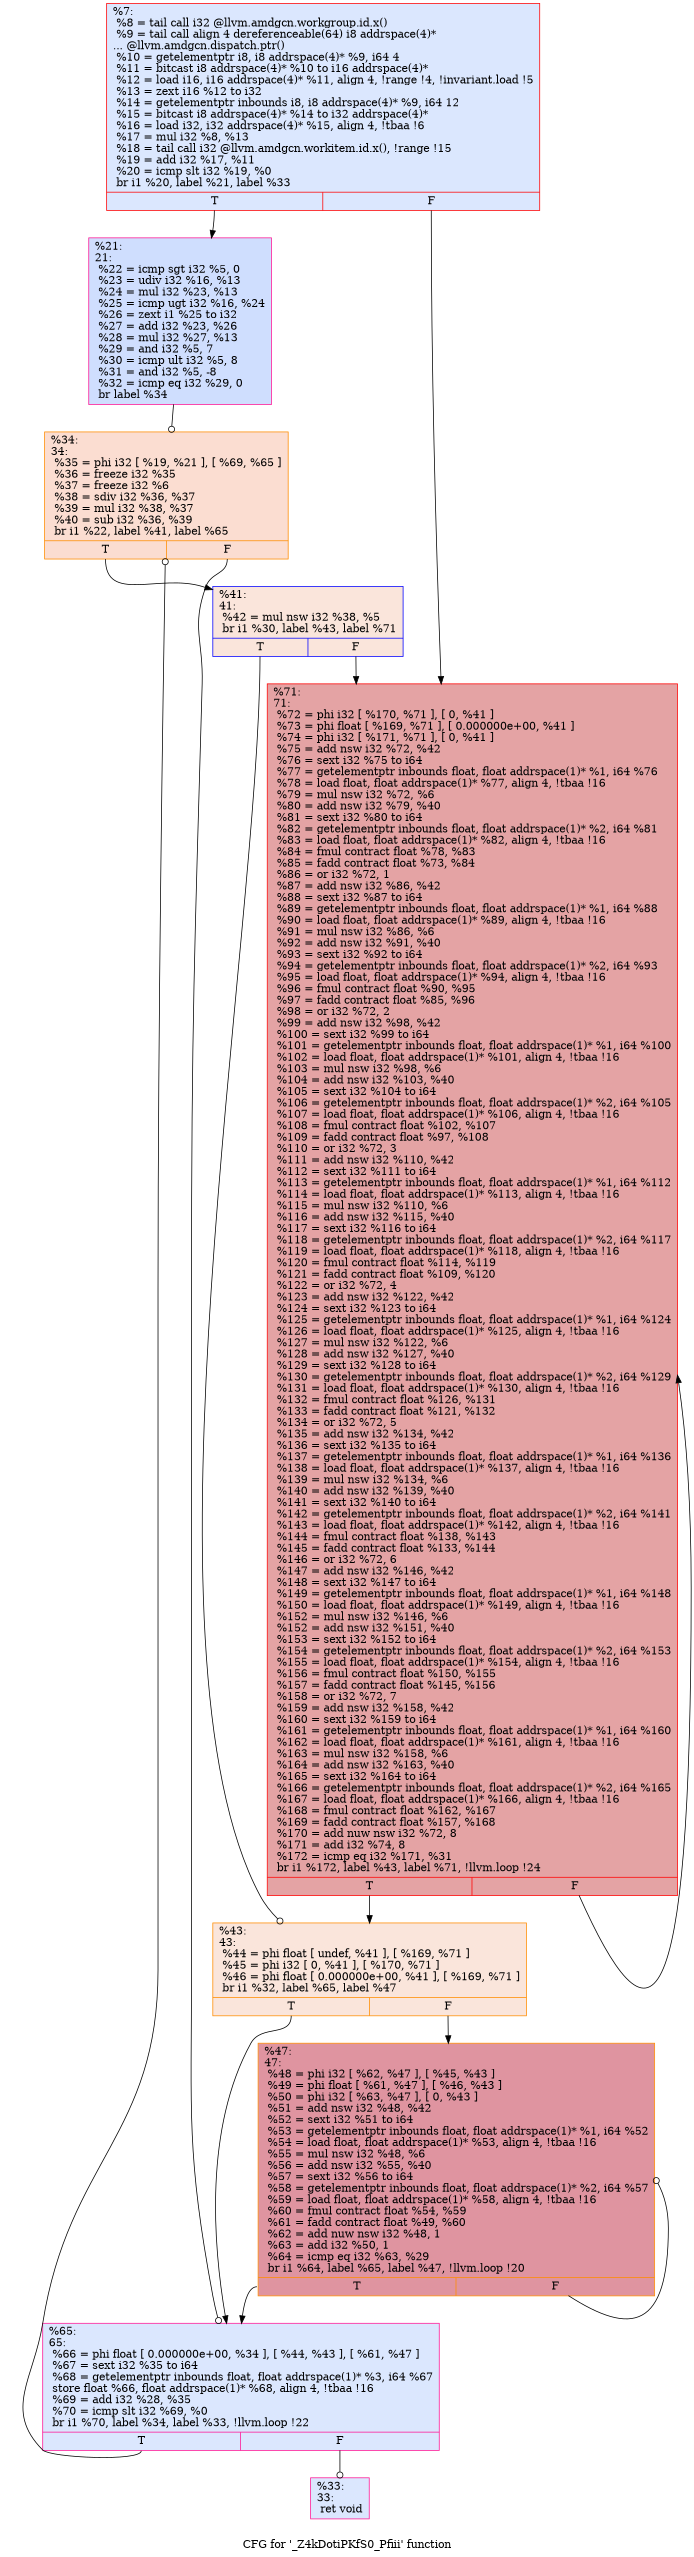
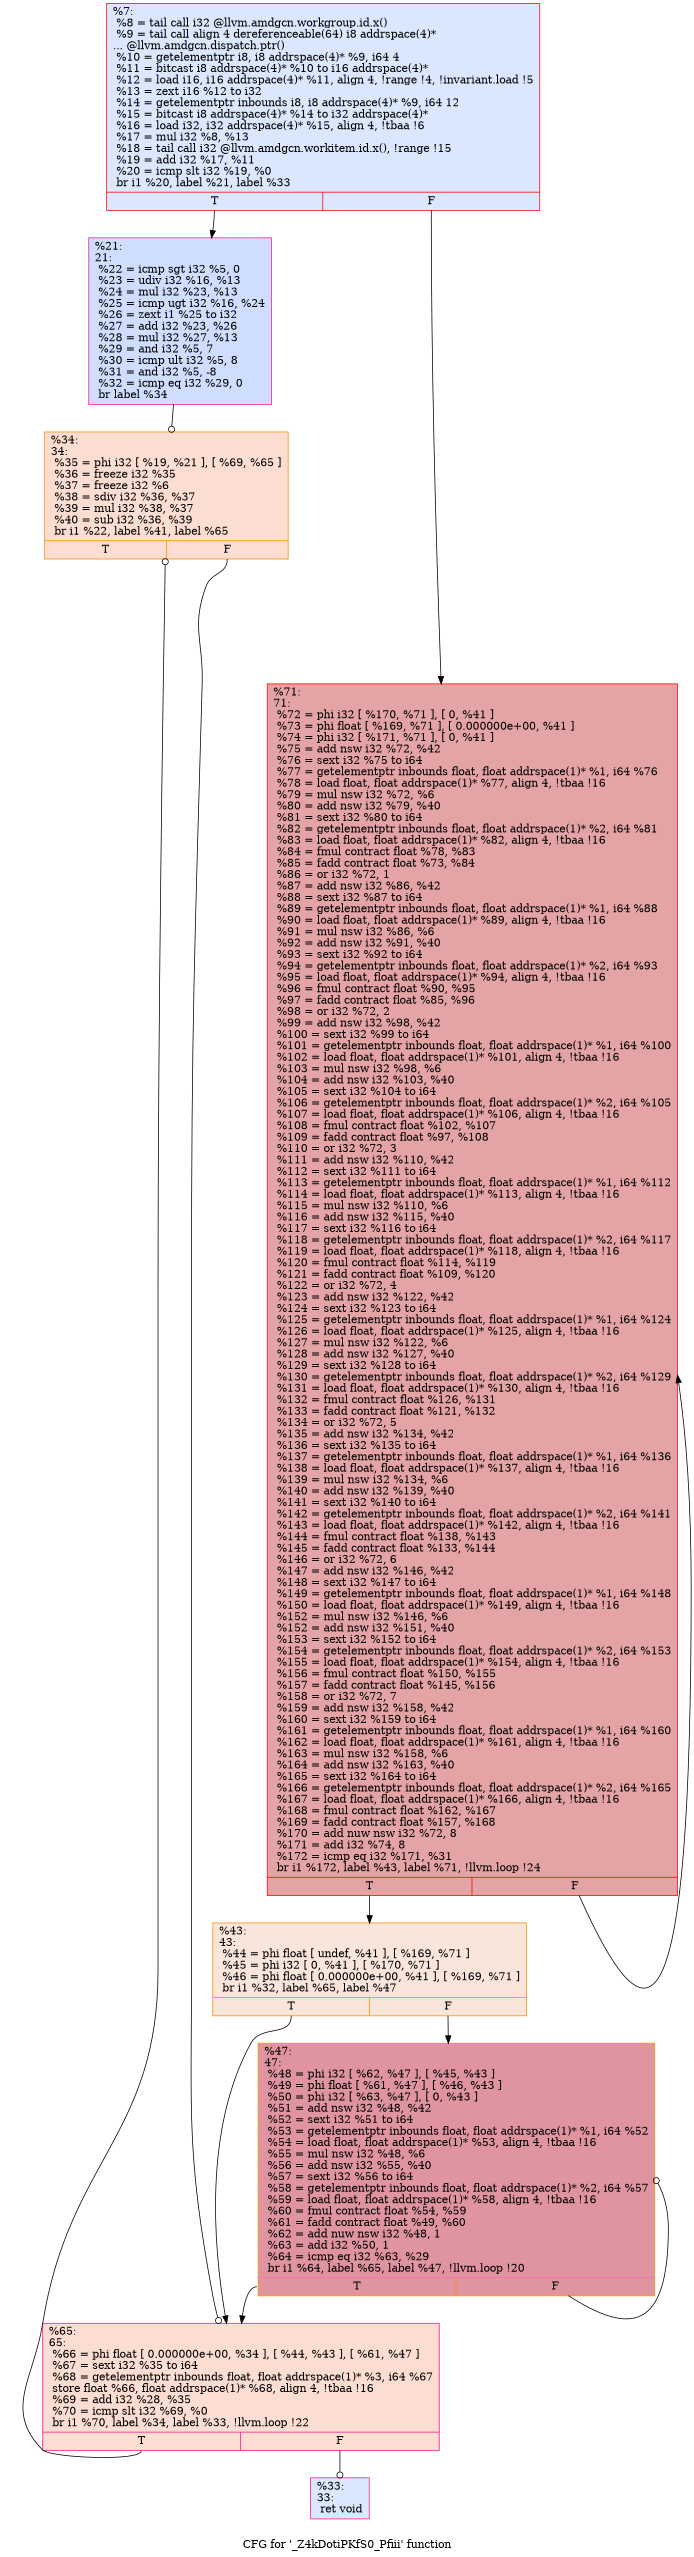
(308, 621) -> none
(241, 2387) -> (241, 2387)
